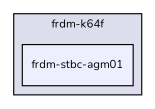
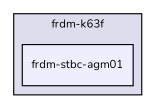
(78, 25) -> (78, 25)
